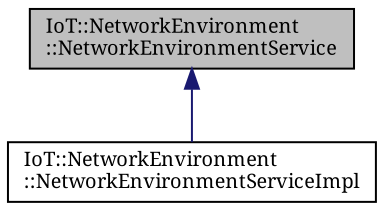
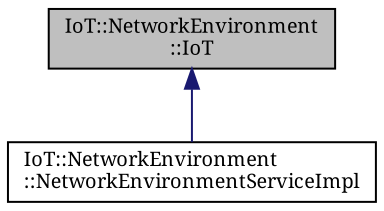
(192, 39) -> (192, 39)
